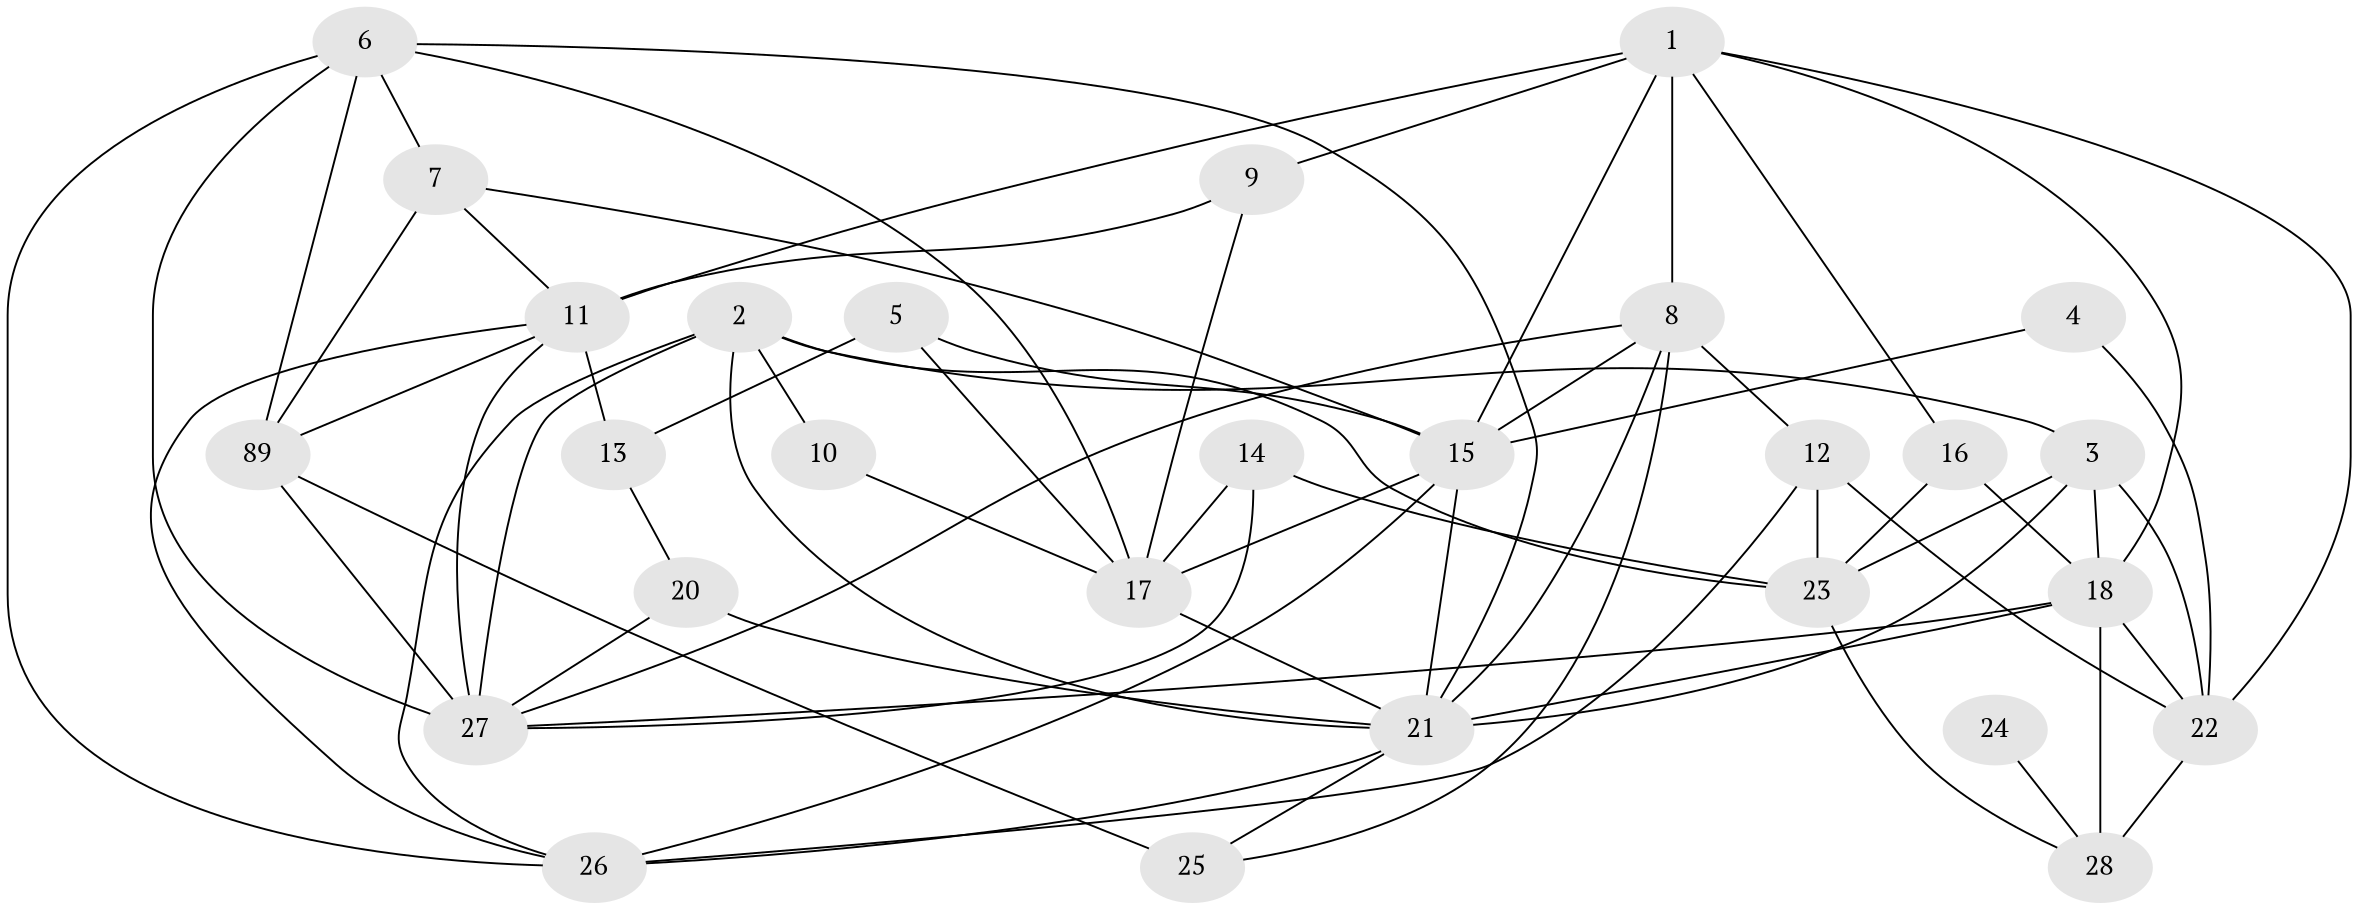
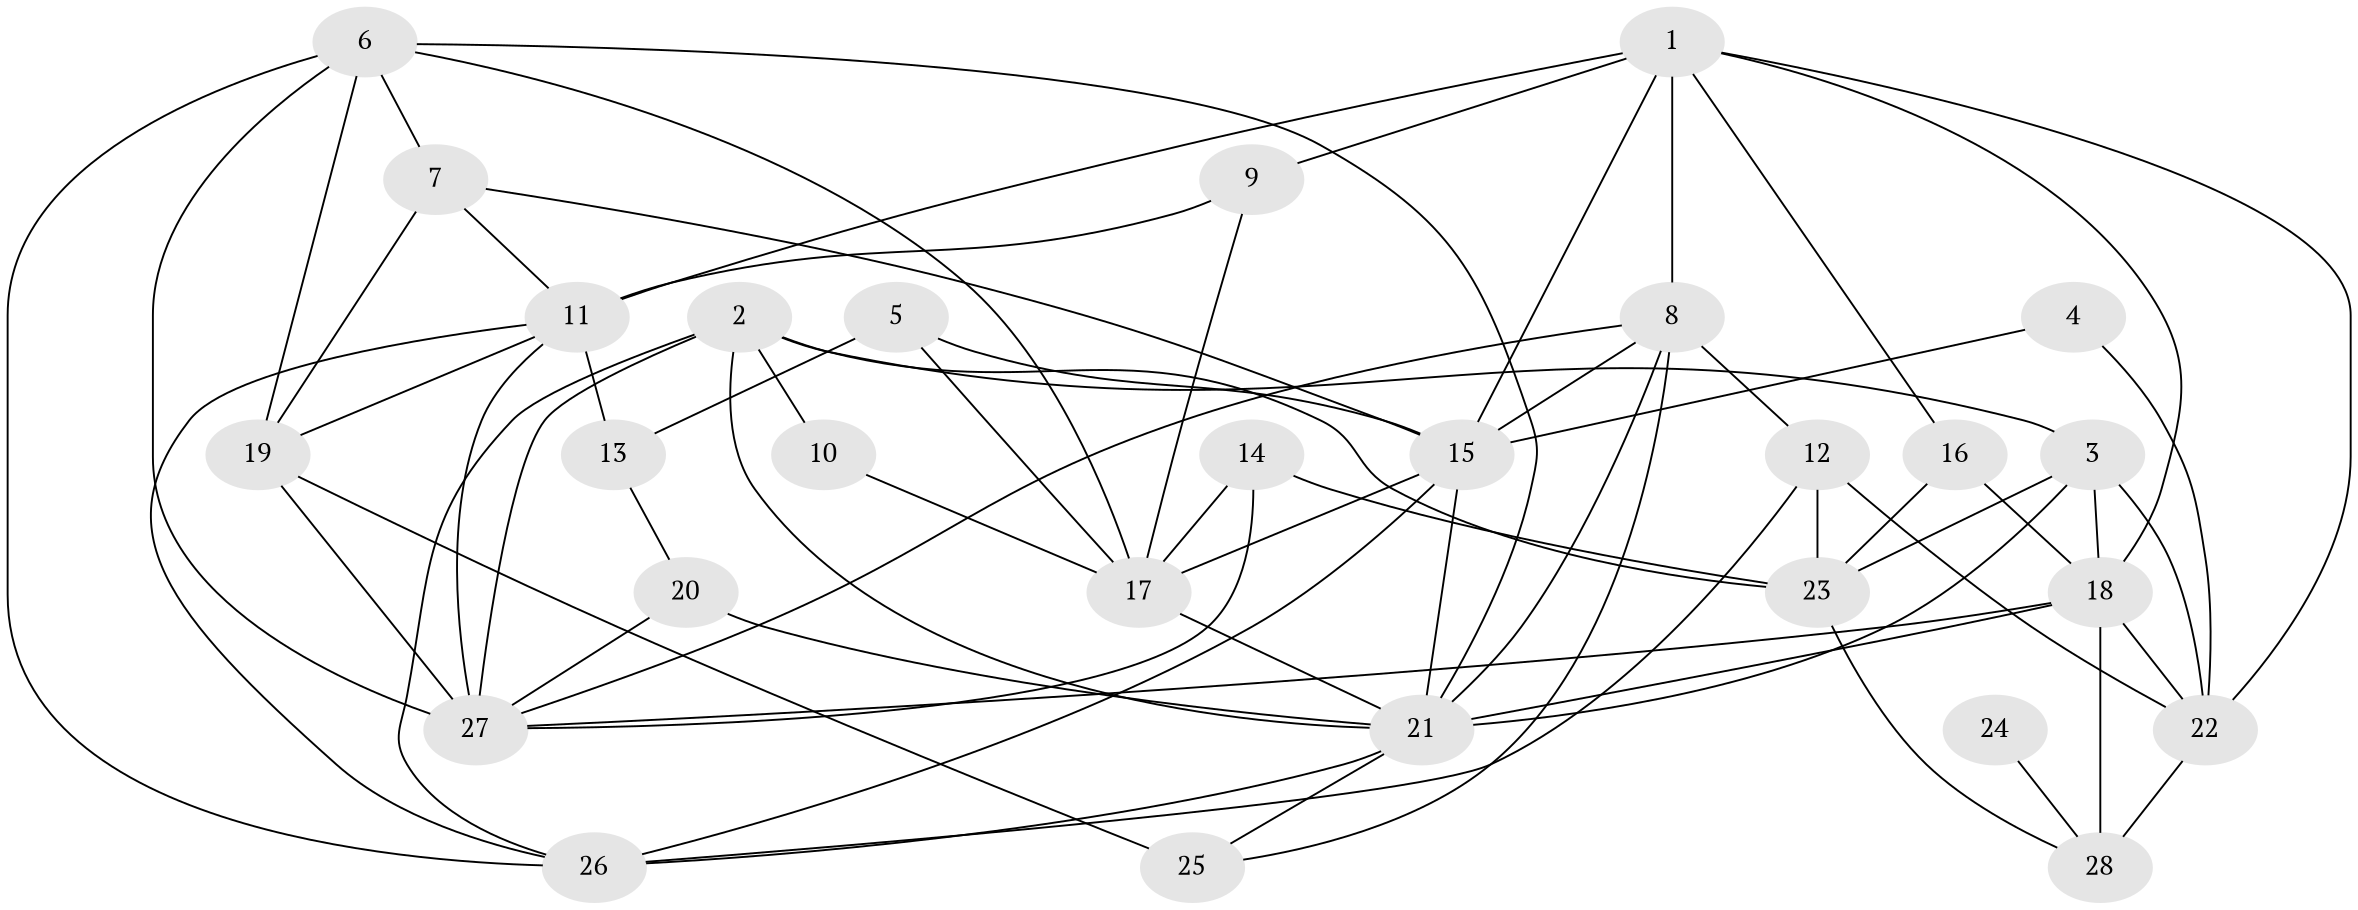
(258, 455) -> (258, 455)
